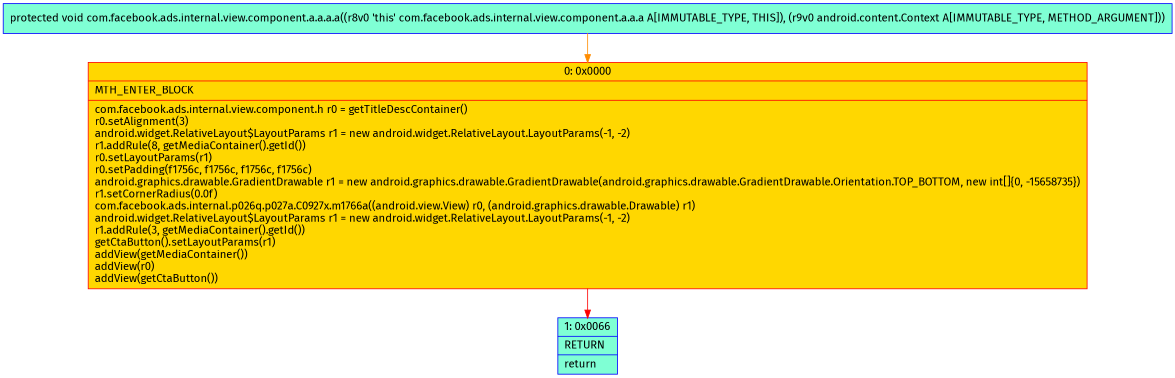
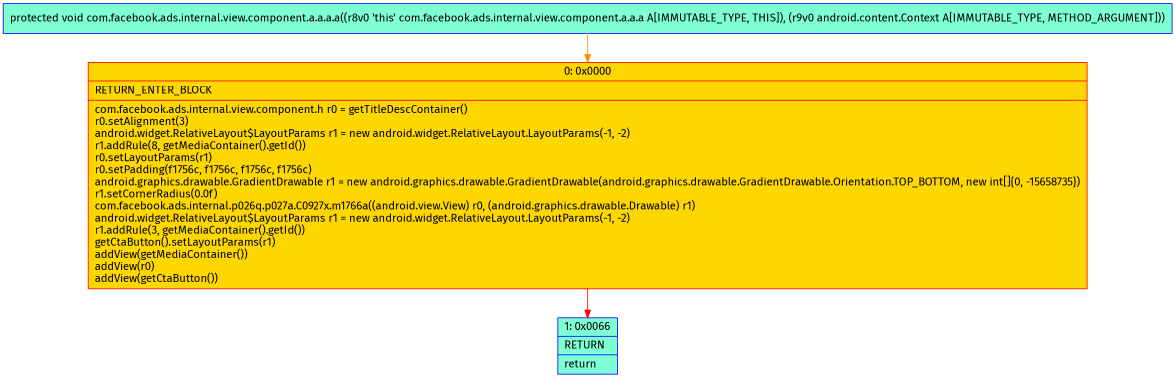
(145, 90) -> (153, 90)
